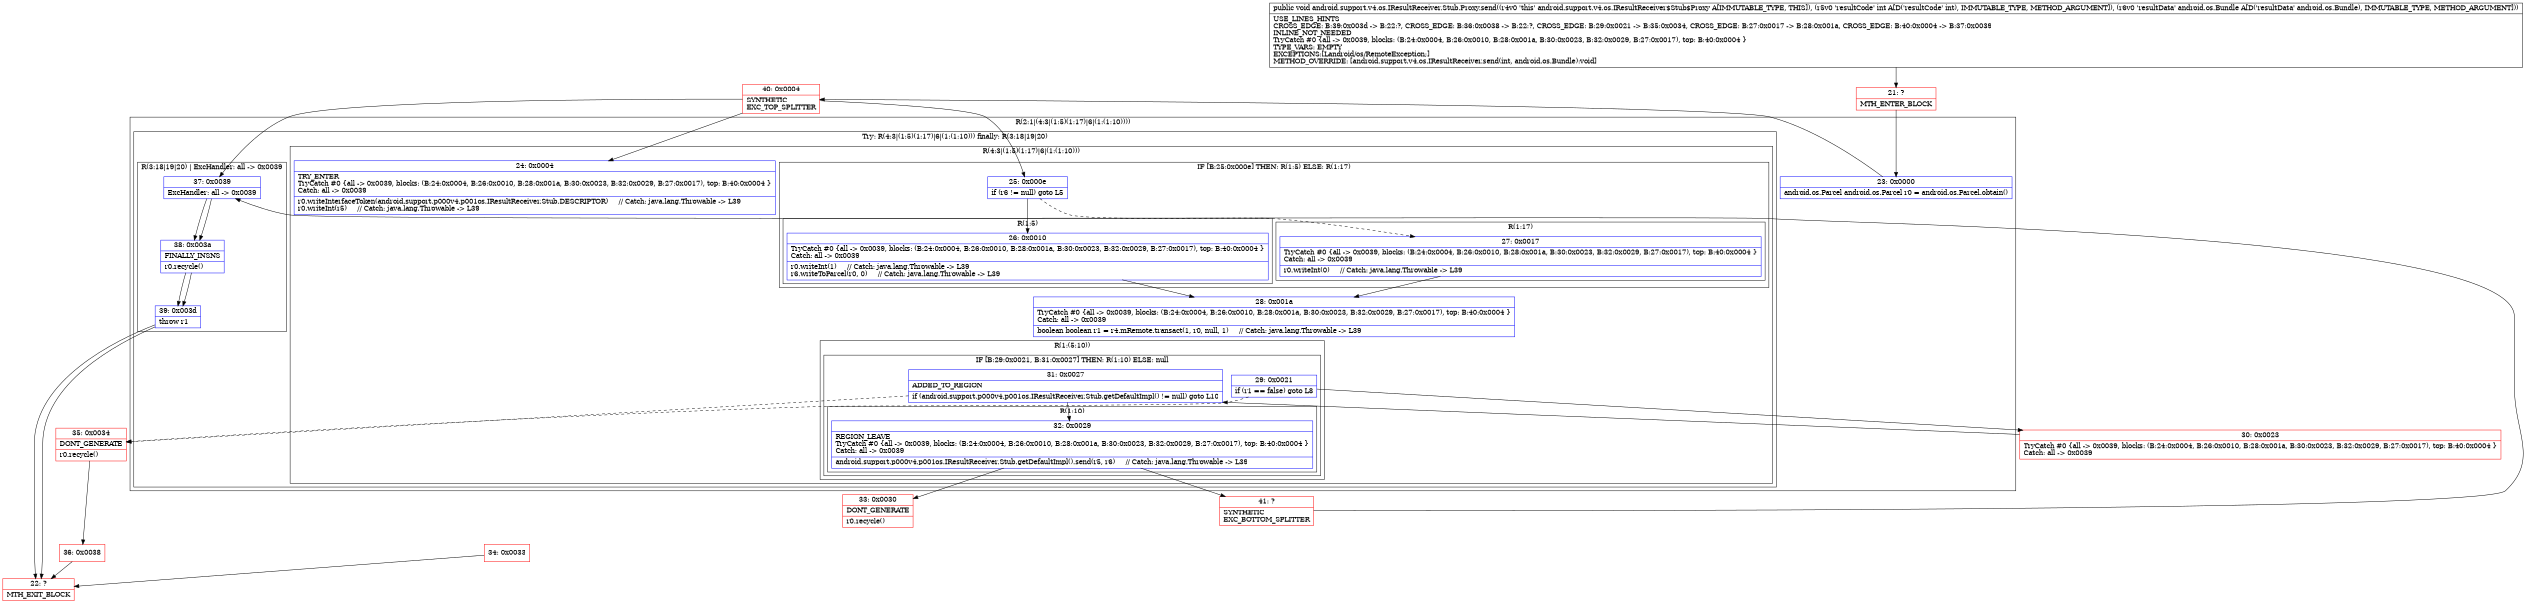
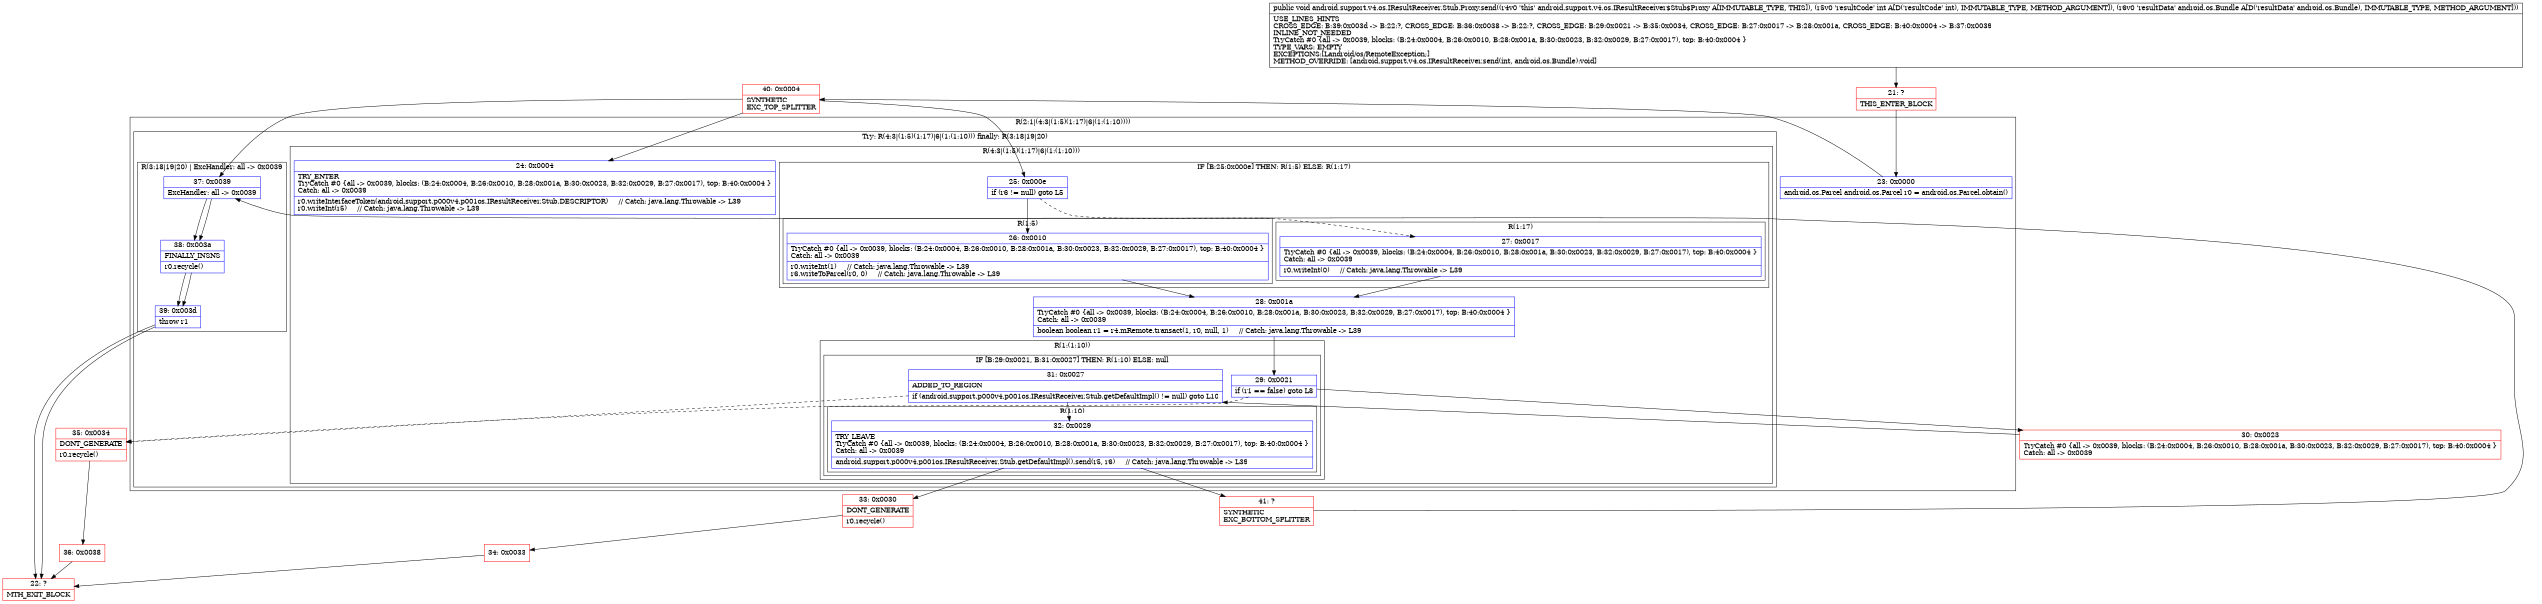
(1896, 104) -> (1896, 104)
(1072, 346) -> (1072, 346)
none -> (1274, 352)
(863, 437) -> (855, 437)
none -> (689, 532)
